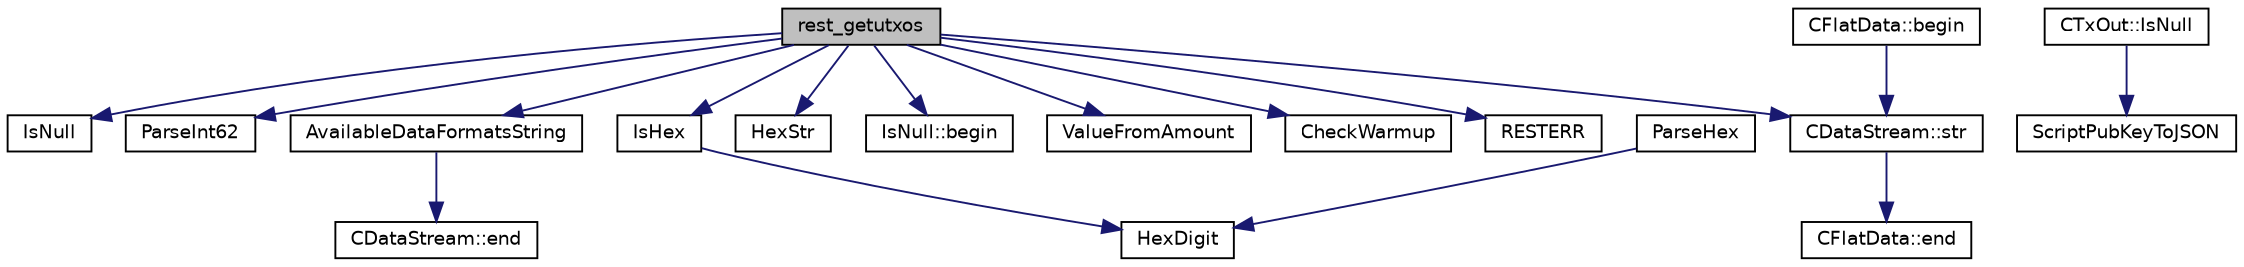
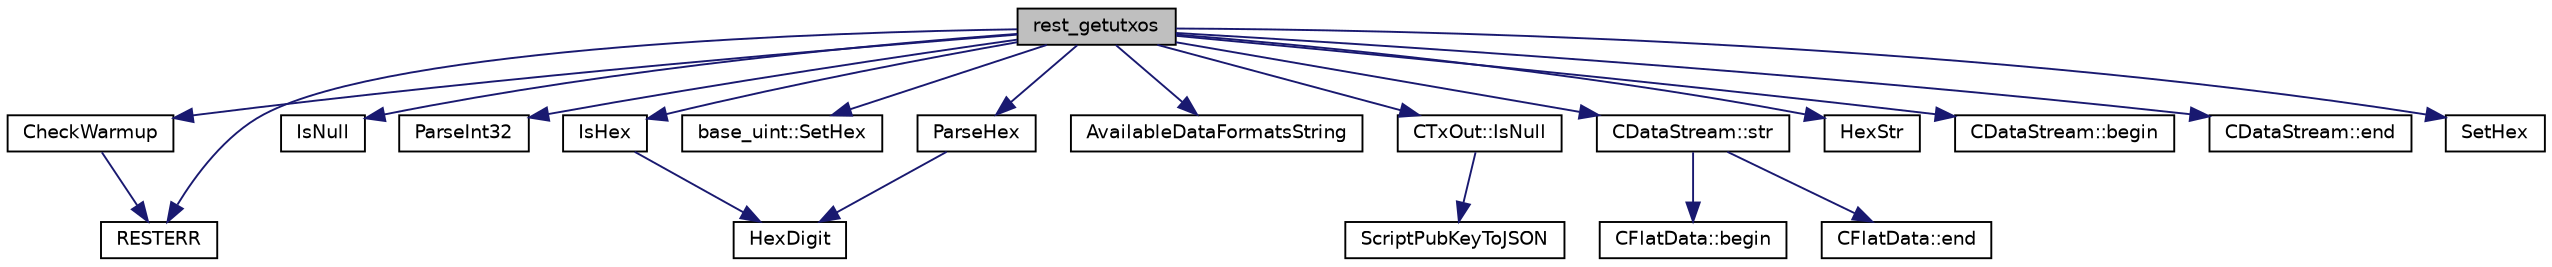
(1886, 70) -> (1693, 177)
none -> (1044, 74)
none -> (1279, 78)
(191, 133) -> (464, 133)
none -> (782, 133)
(939, 133) -> (2065, 133)
(1149, 133) -> (2495, 133)
(436, 177) -> (1683, 68)
none -> (120, 179)
